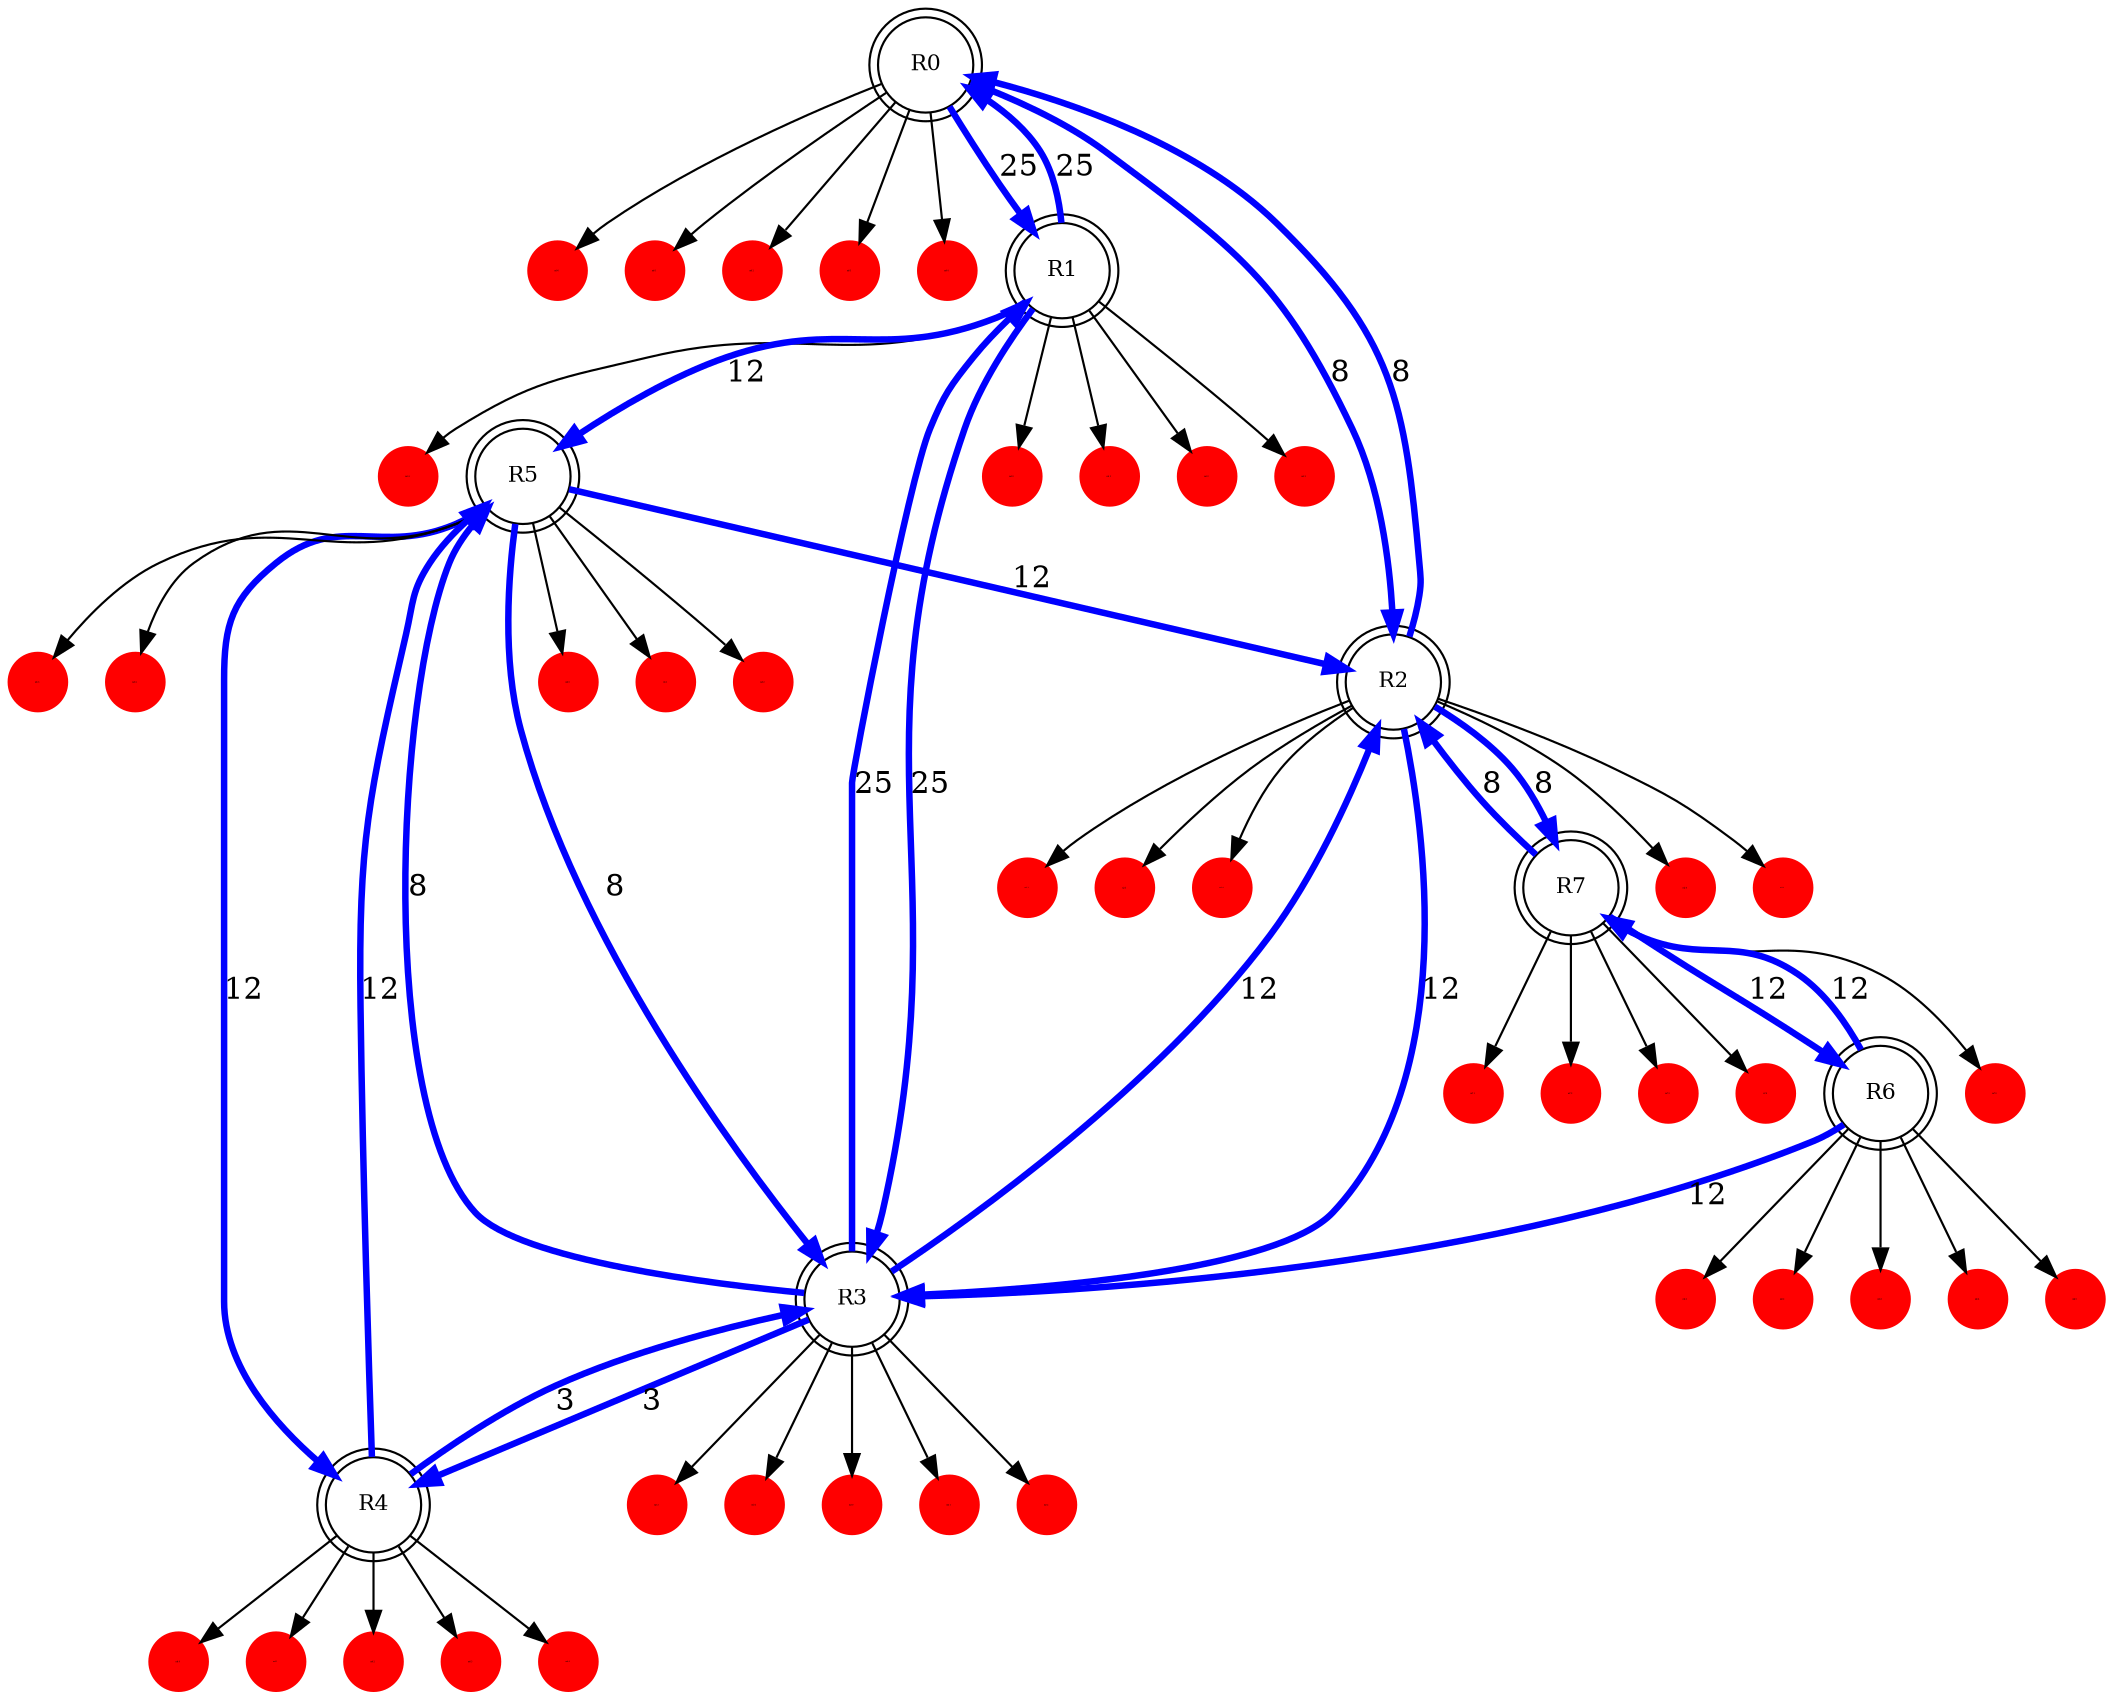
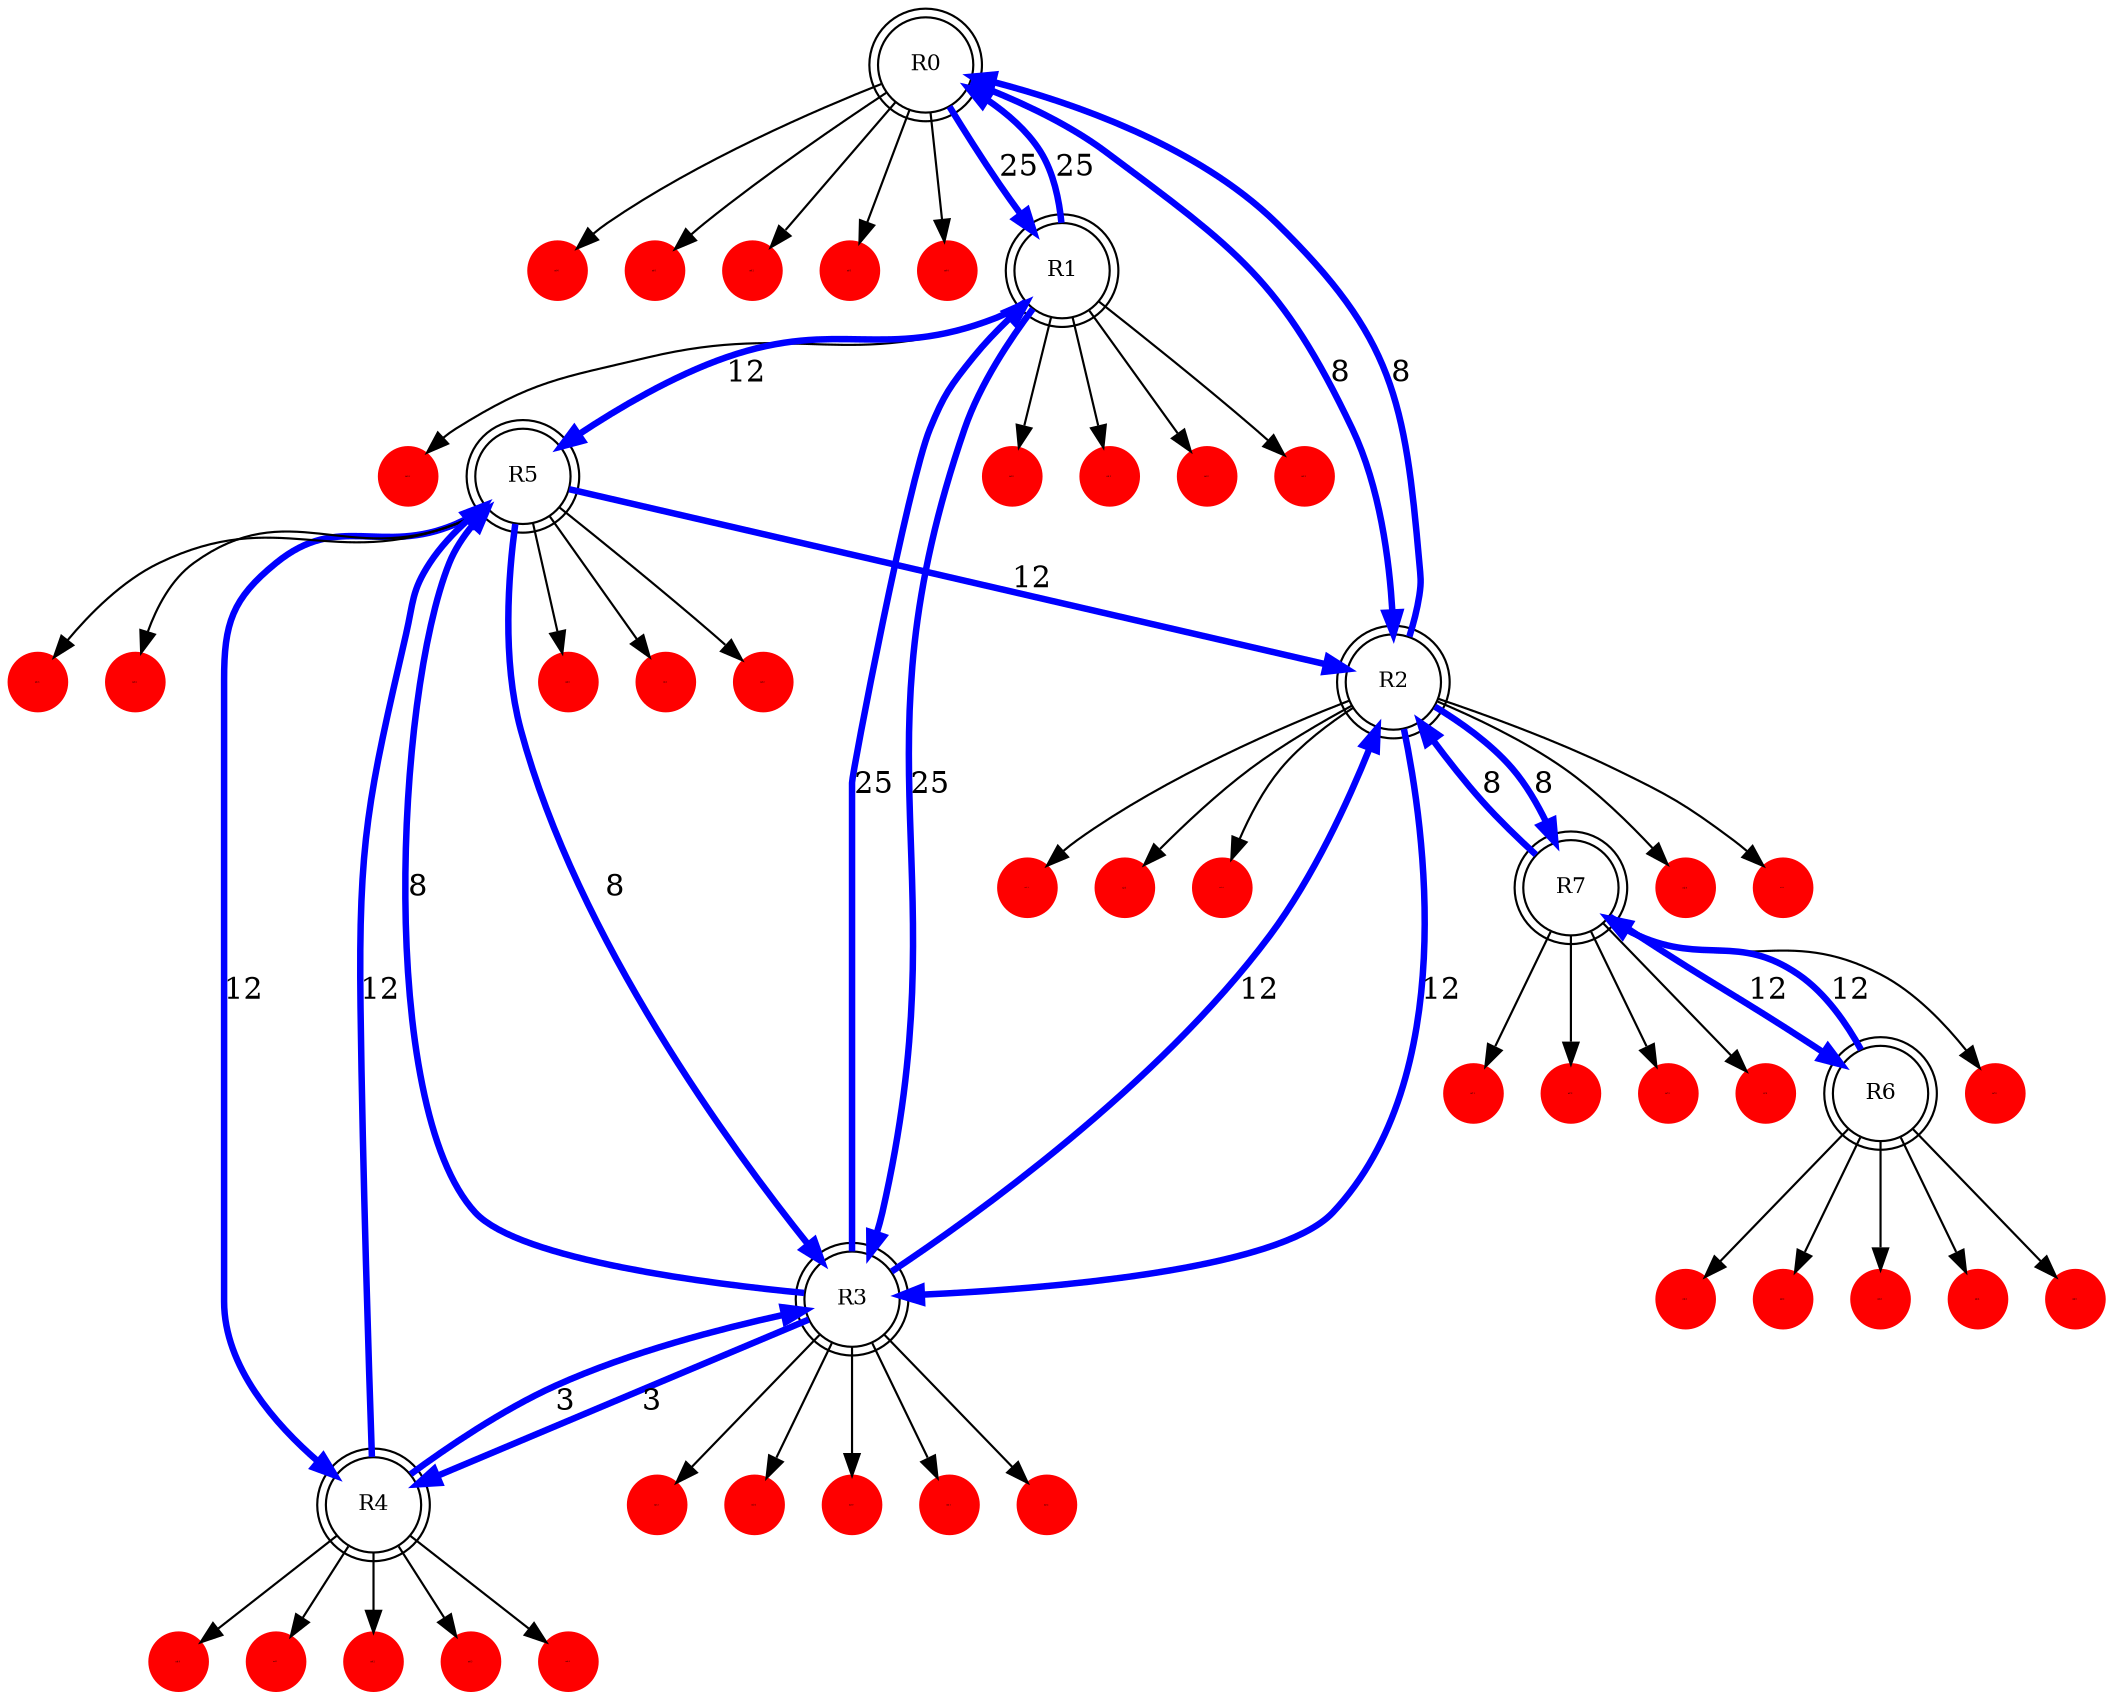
(1392, 1252) -> none
